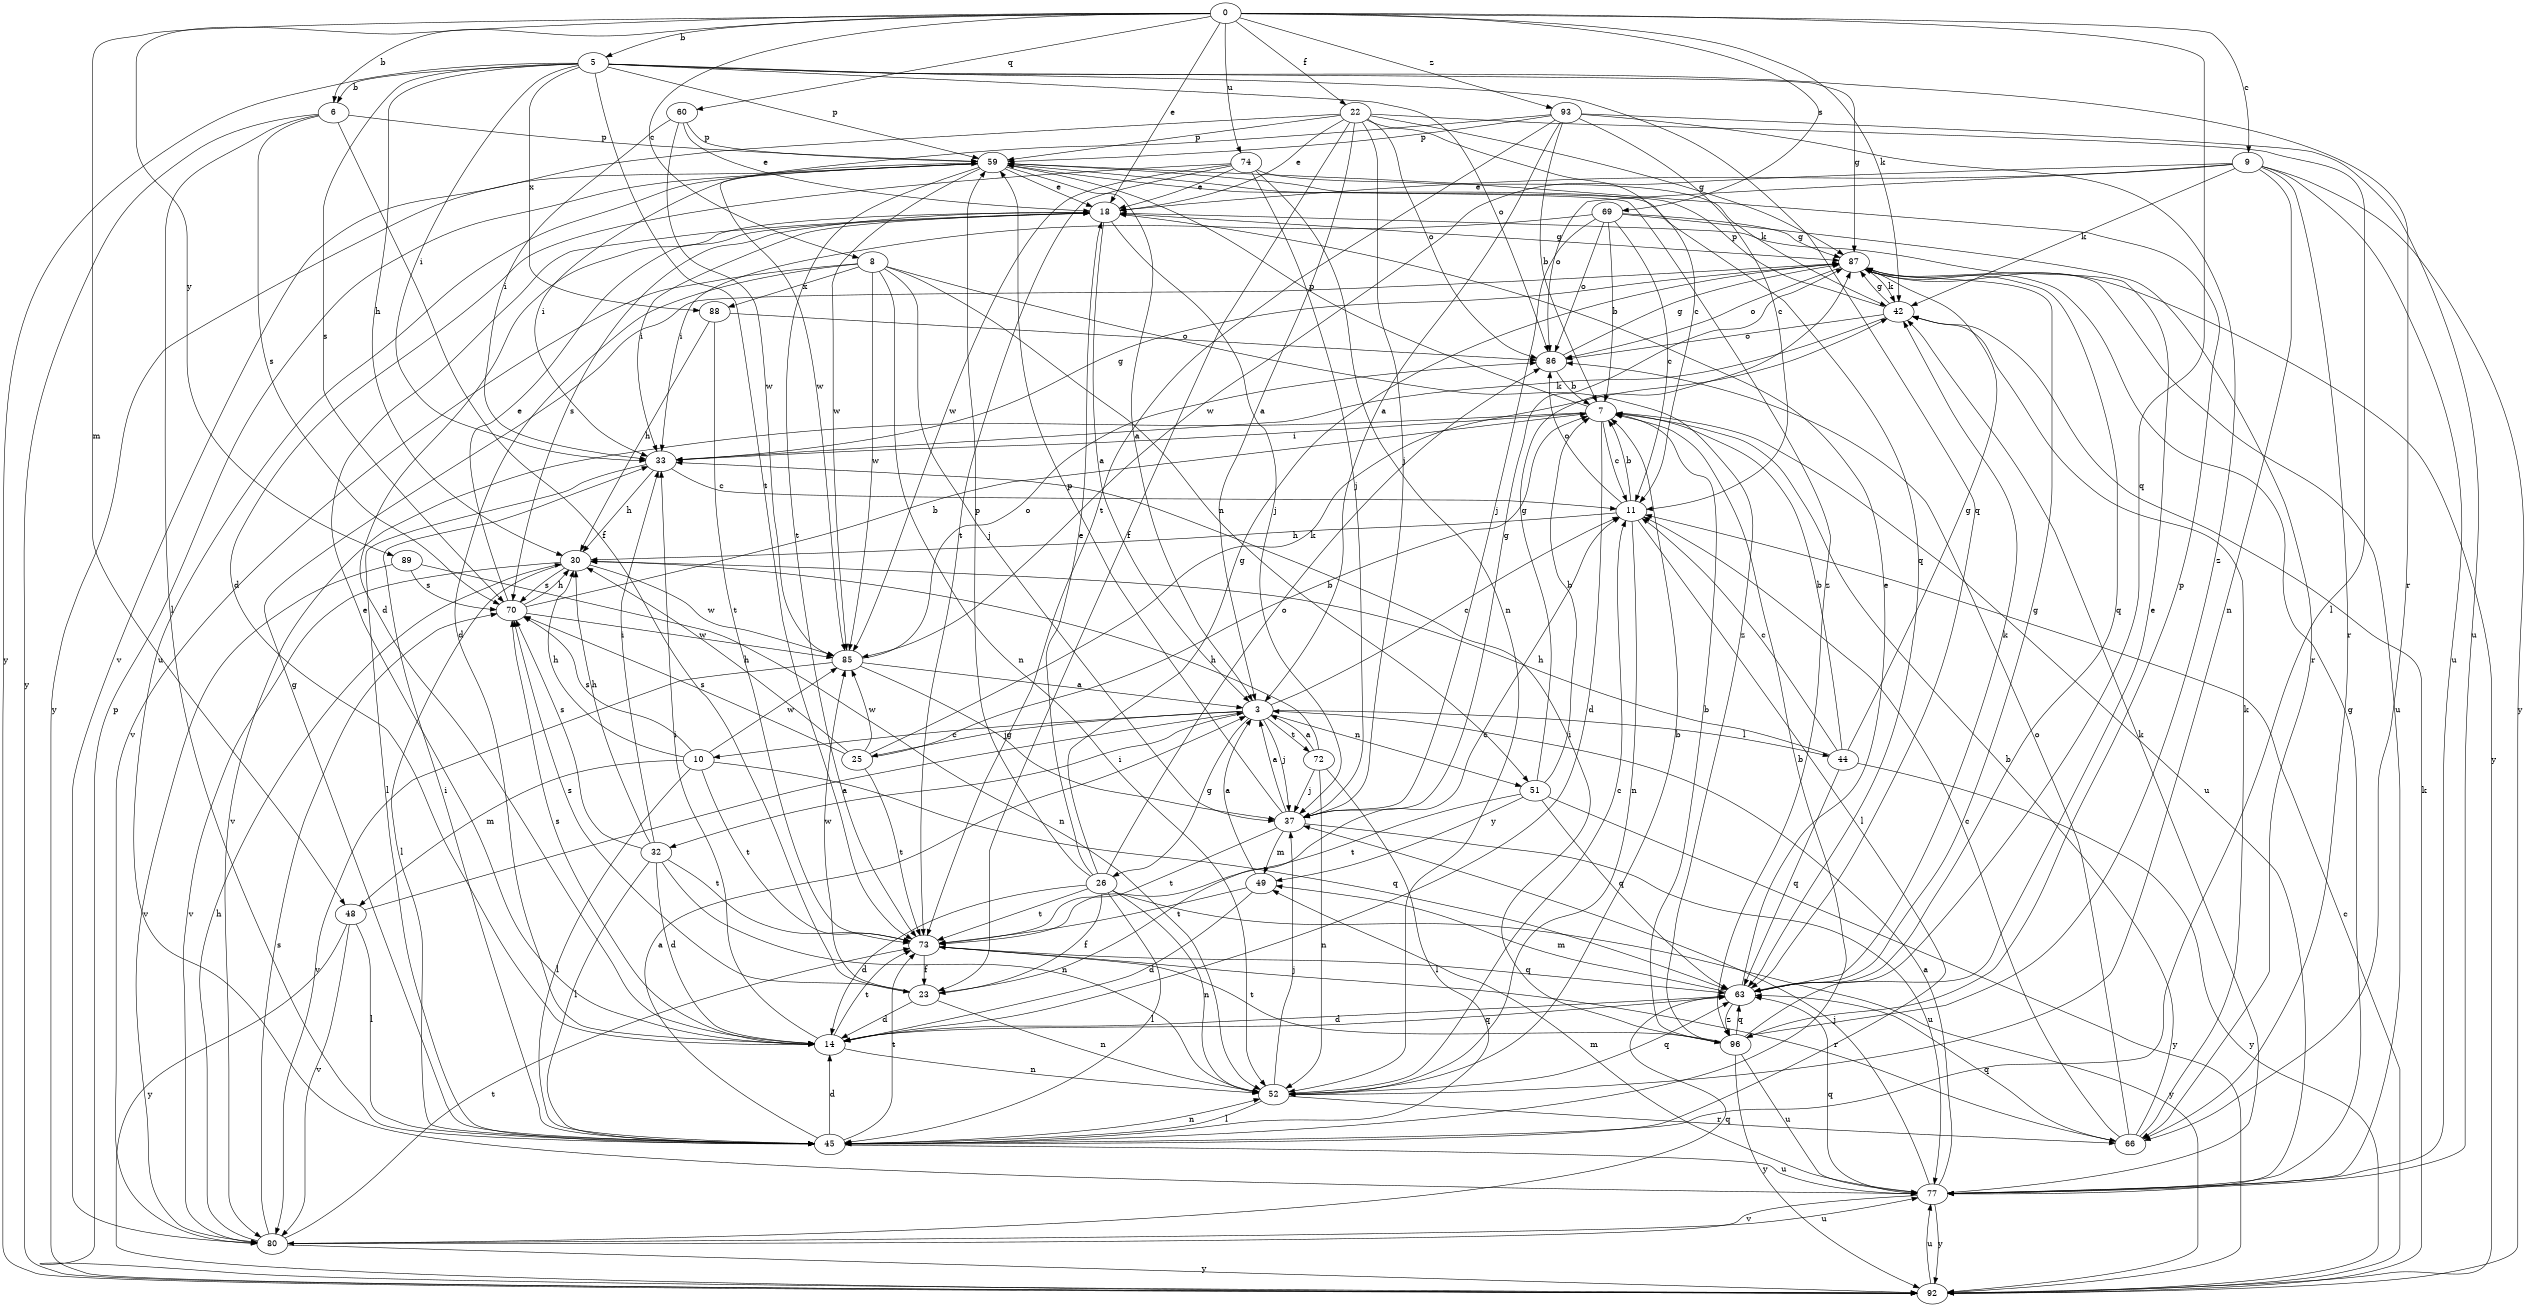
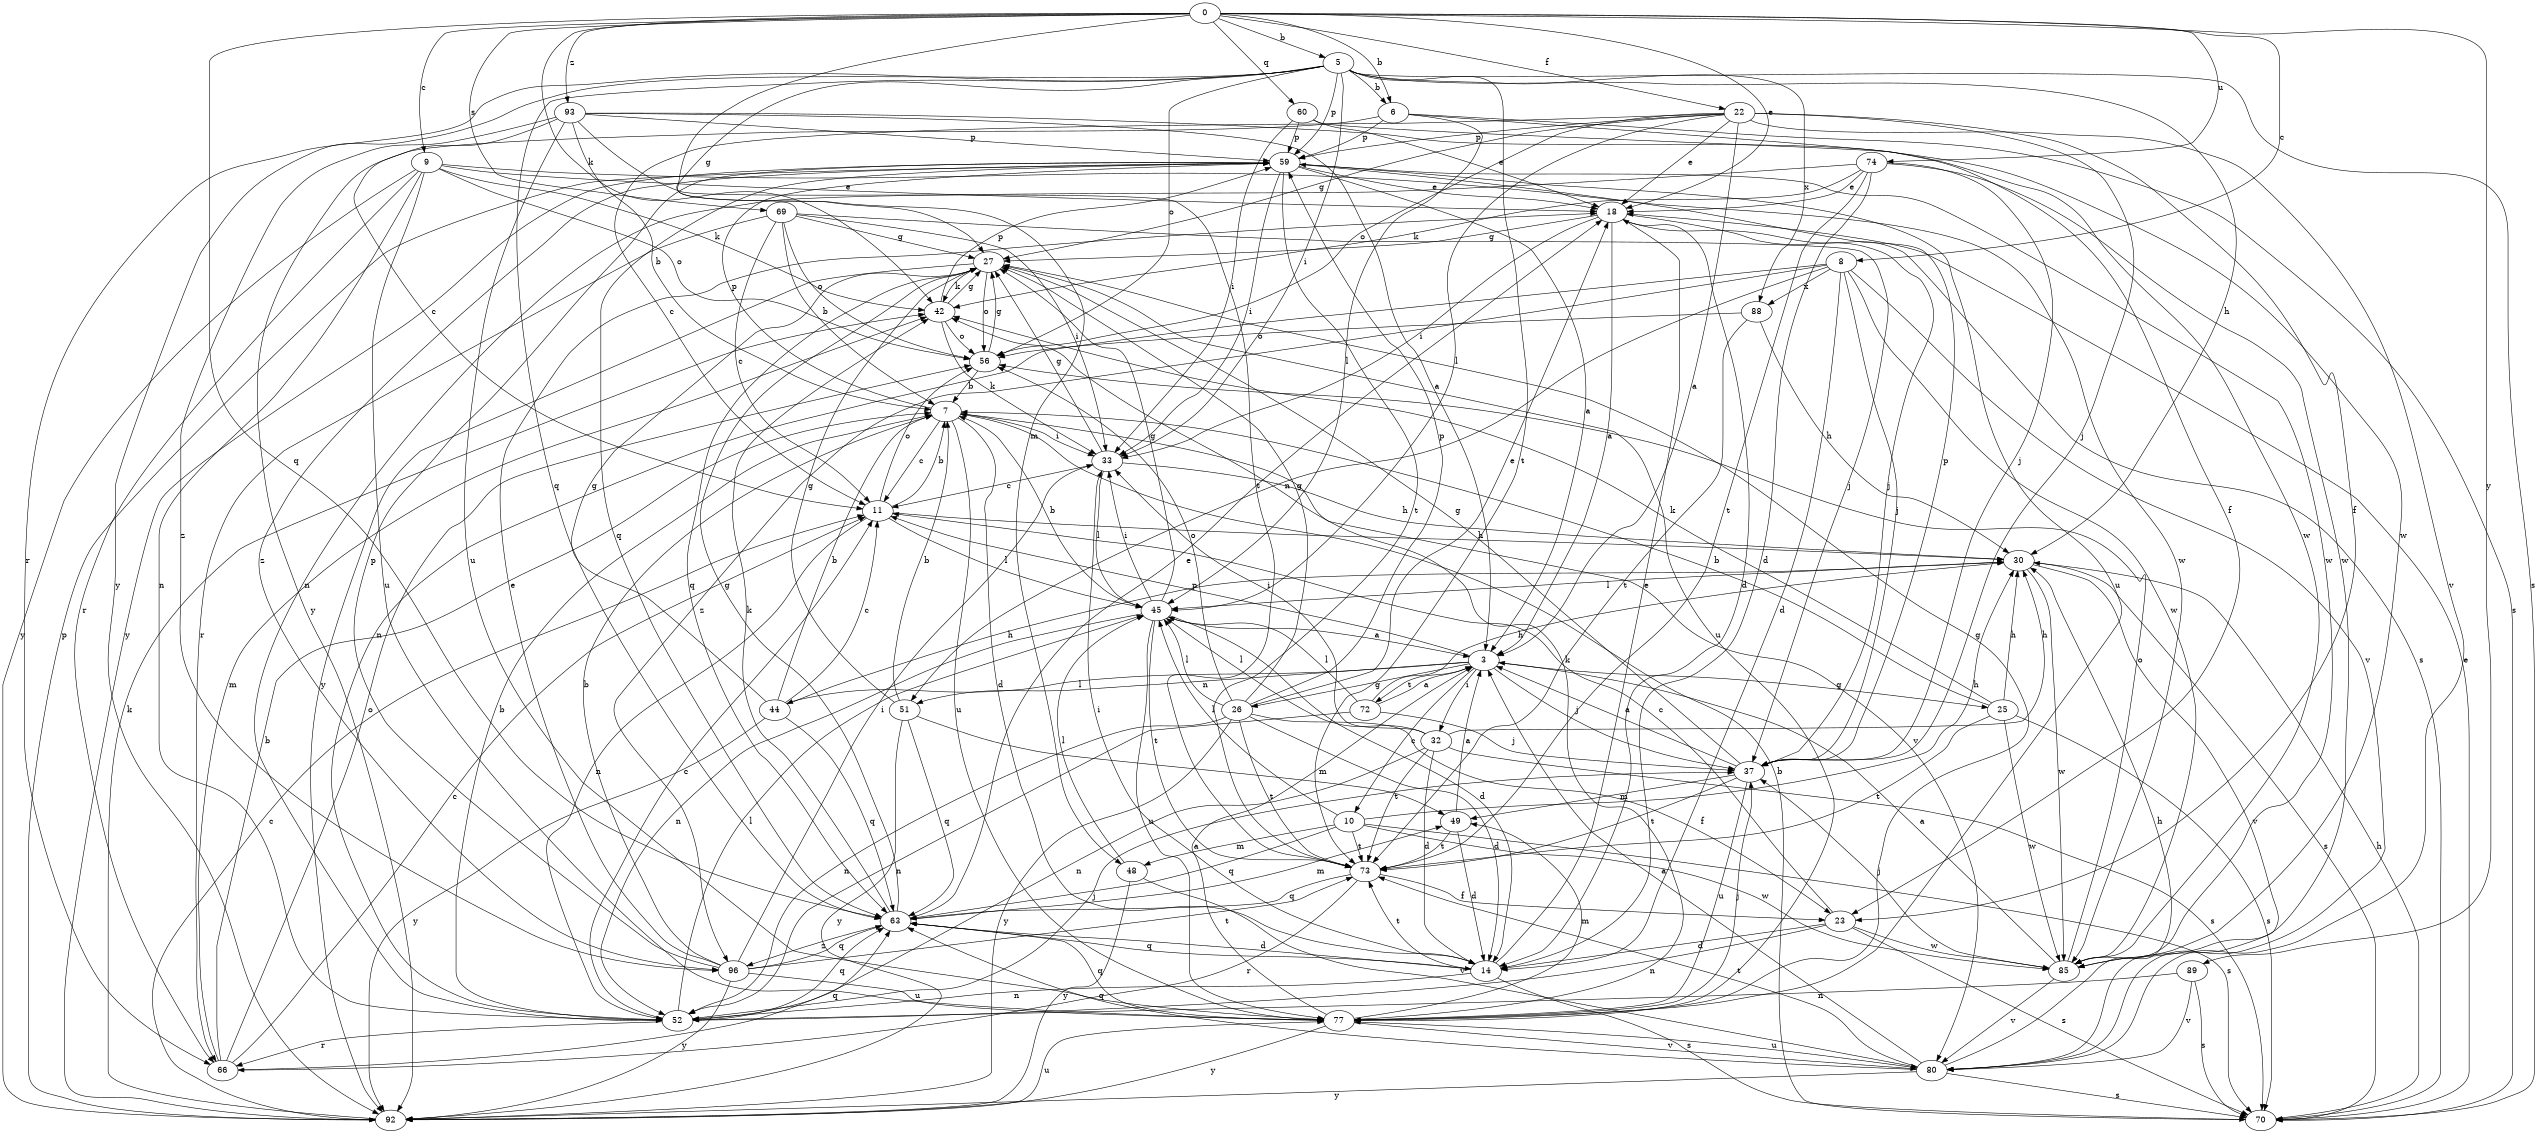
(1854, 262) -> (989, 262)
(1551, 362) -> (985, 362)
(1467, 611) -> (1195, 586)
(677, 635) -> none
(2246, 710) -> (233, 685)
(796, 791) -> (1692, 903)
(1494, 822) -> (1323, 772)
(1202, 887) -> none
